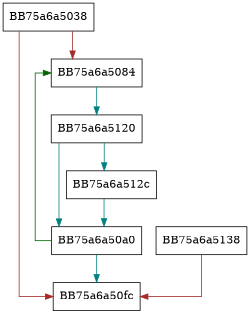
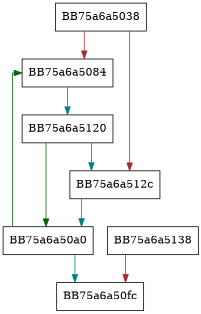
(19, 177) -> (130, 97)
(59, 181) -> (46, 181)
